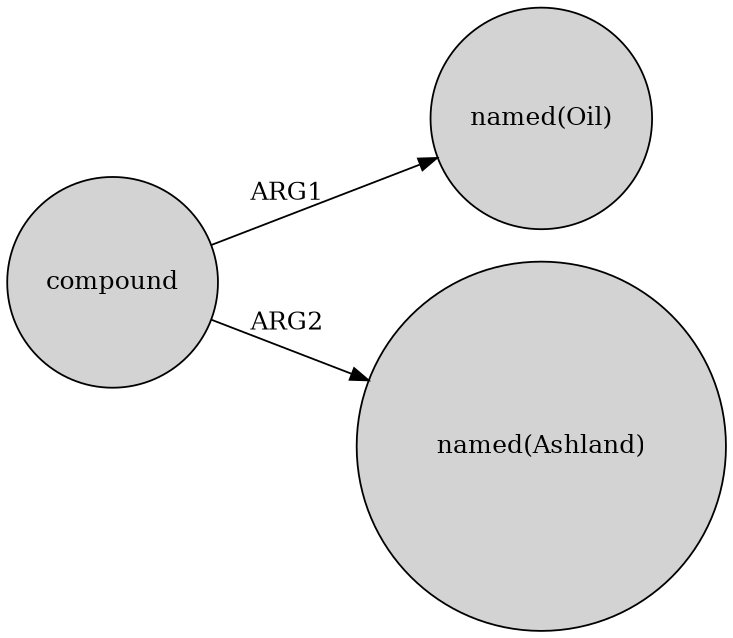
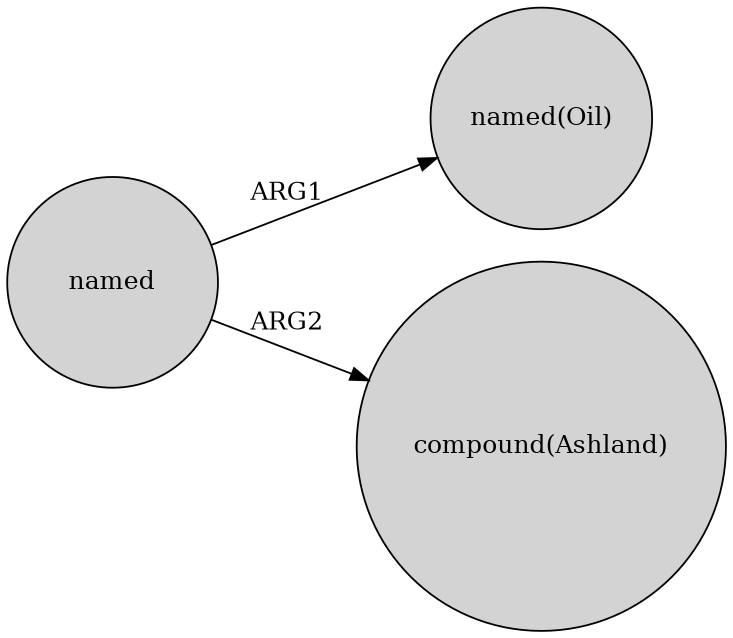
(113, 282) -> (113, 282)
(541, 446) -> (541, 446)
